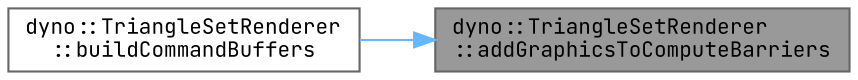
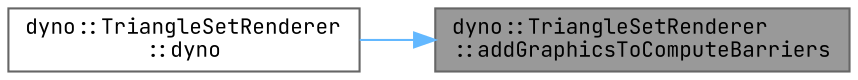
(184, 40) -> (184, 40)
